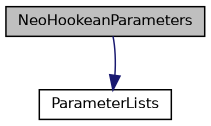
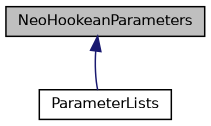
(115, 56) -> (95, 71)
